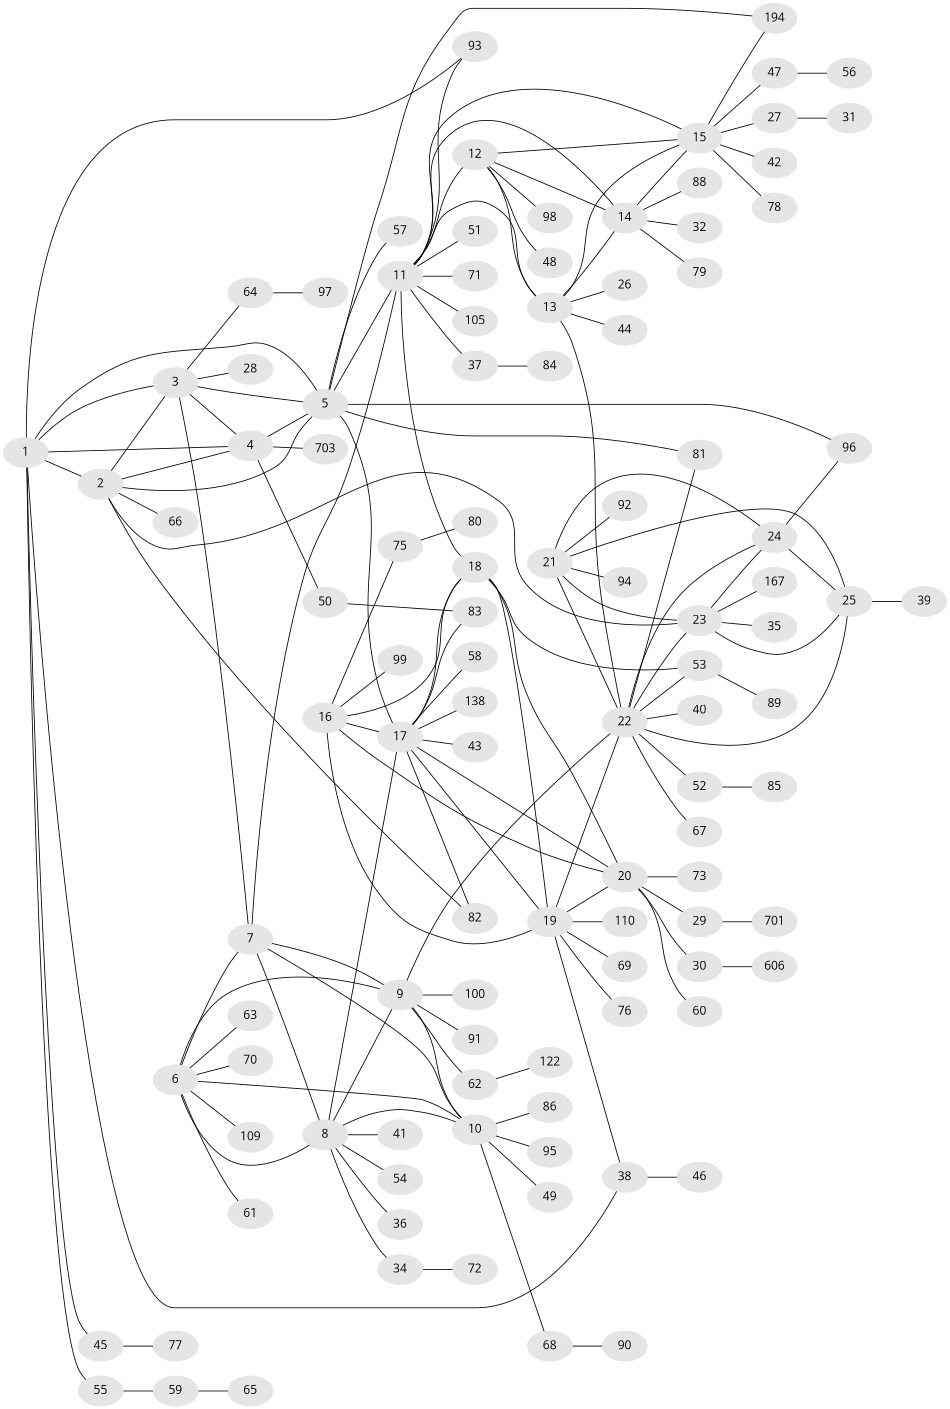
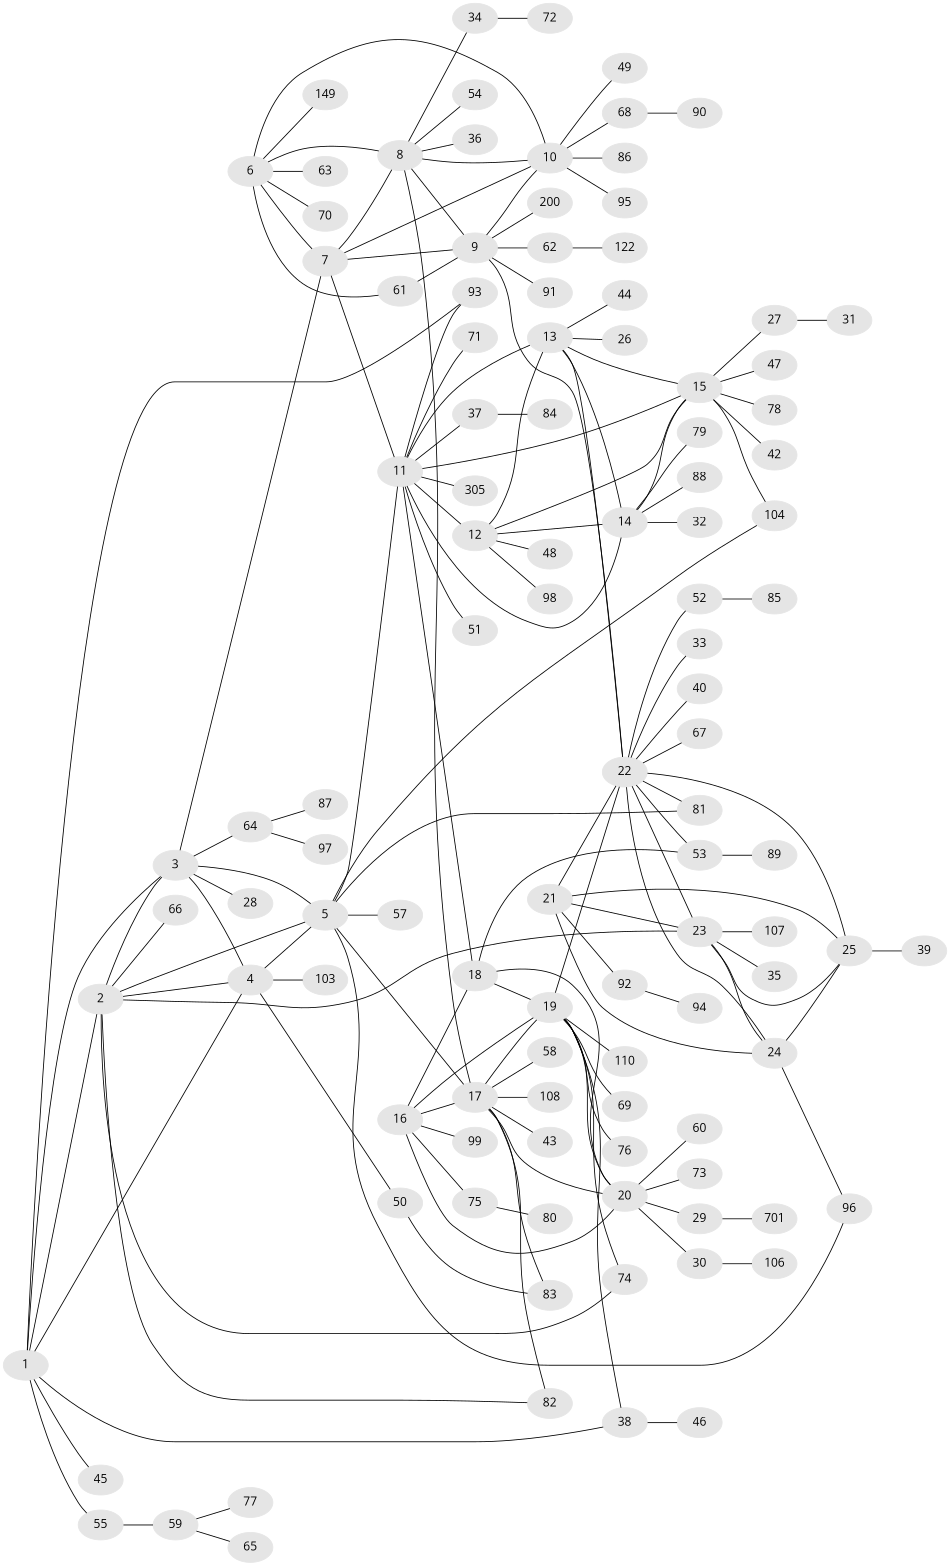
(775, 18) -> (775, 516)
(849, 73) -> none
(475, 321) -> (475, 491)
(170, 352) -> none
(325, 449) -> (325, 980)
(587, 573) -> (662, 997)
(775, 582) -> (775, 932)
none -> (700, 644)
(437, 652) -> none
(475, 702) -> (550, 1097)
none -> (325, 804)
(775, 967) -> (775, 1264)
(259, 982) -> (438, 270)
(475, 995) -> (550, 203)
(400, 1135) -> none
(250, 1137) -> (325, 95)
none -> (625, 1280)
(138, 1346) -> (213, 1514)
